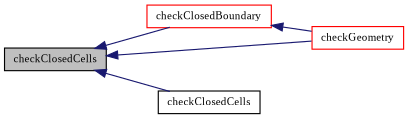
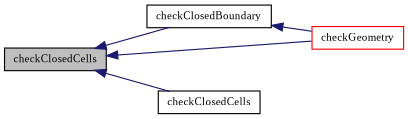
(209, 16) -> (209, 16)
